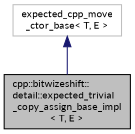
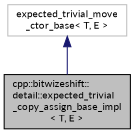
(67, 20) -> (67, 20)
